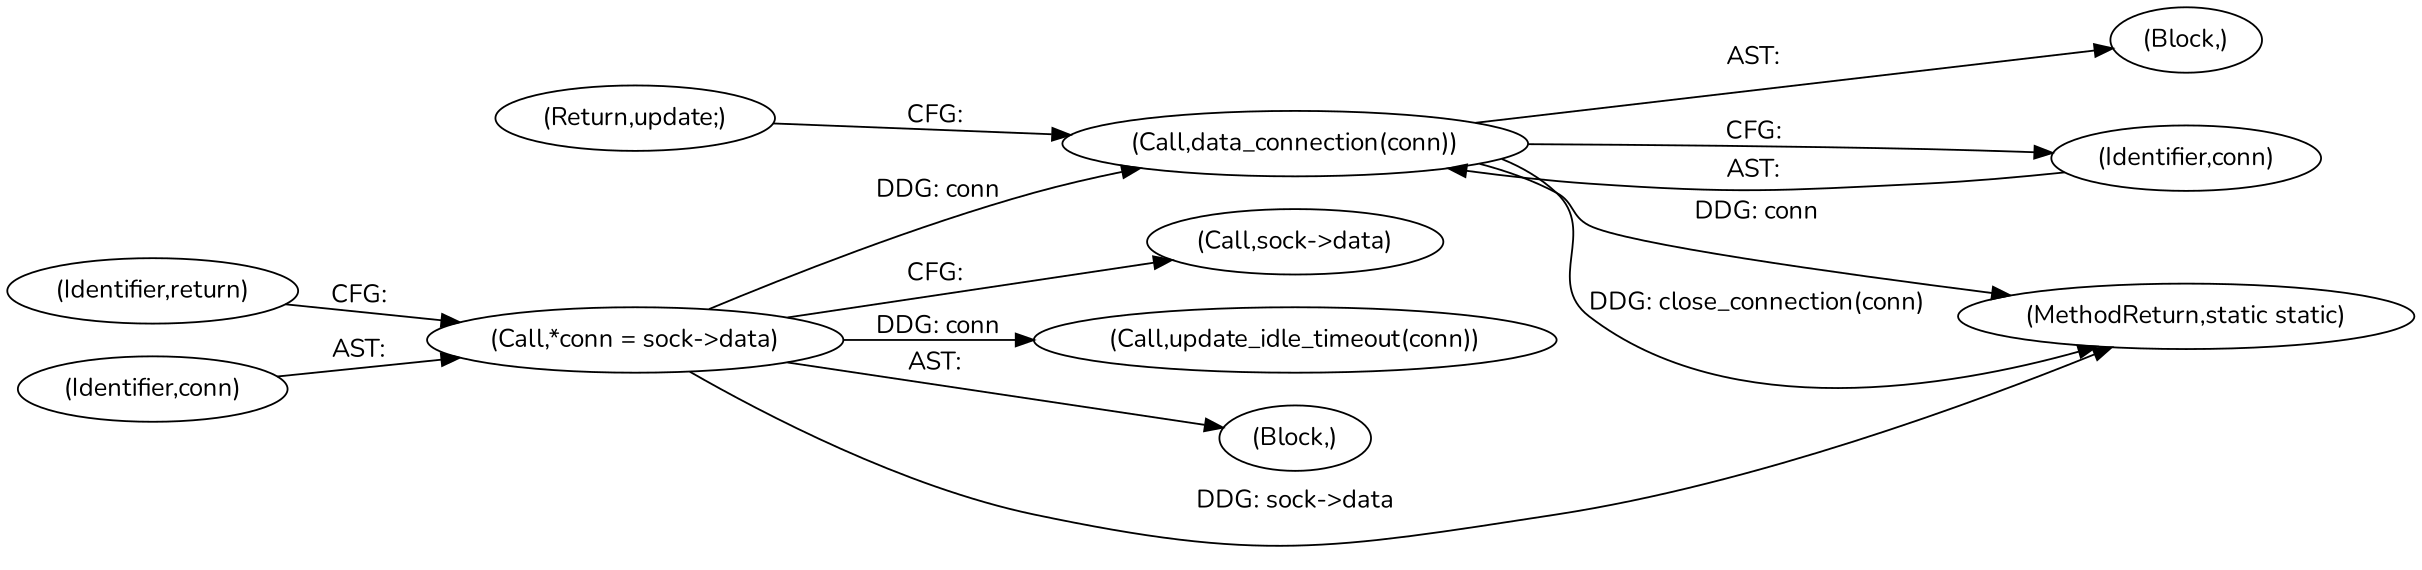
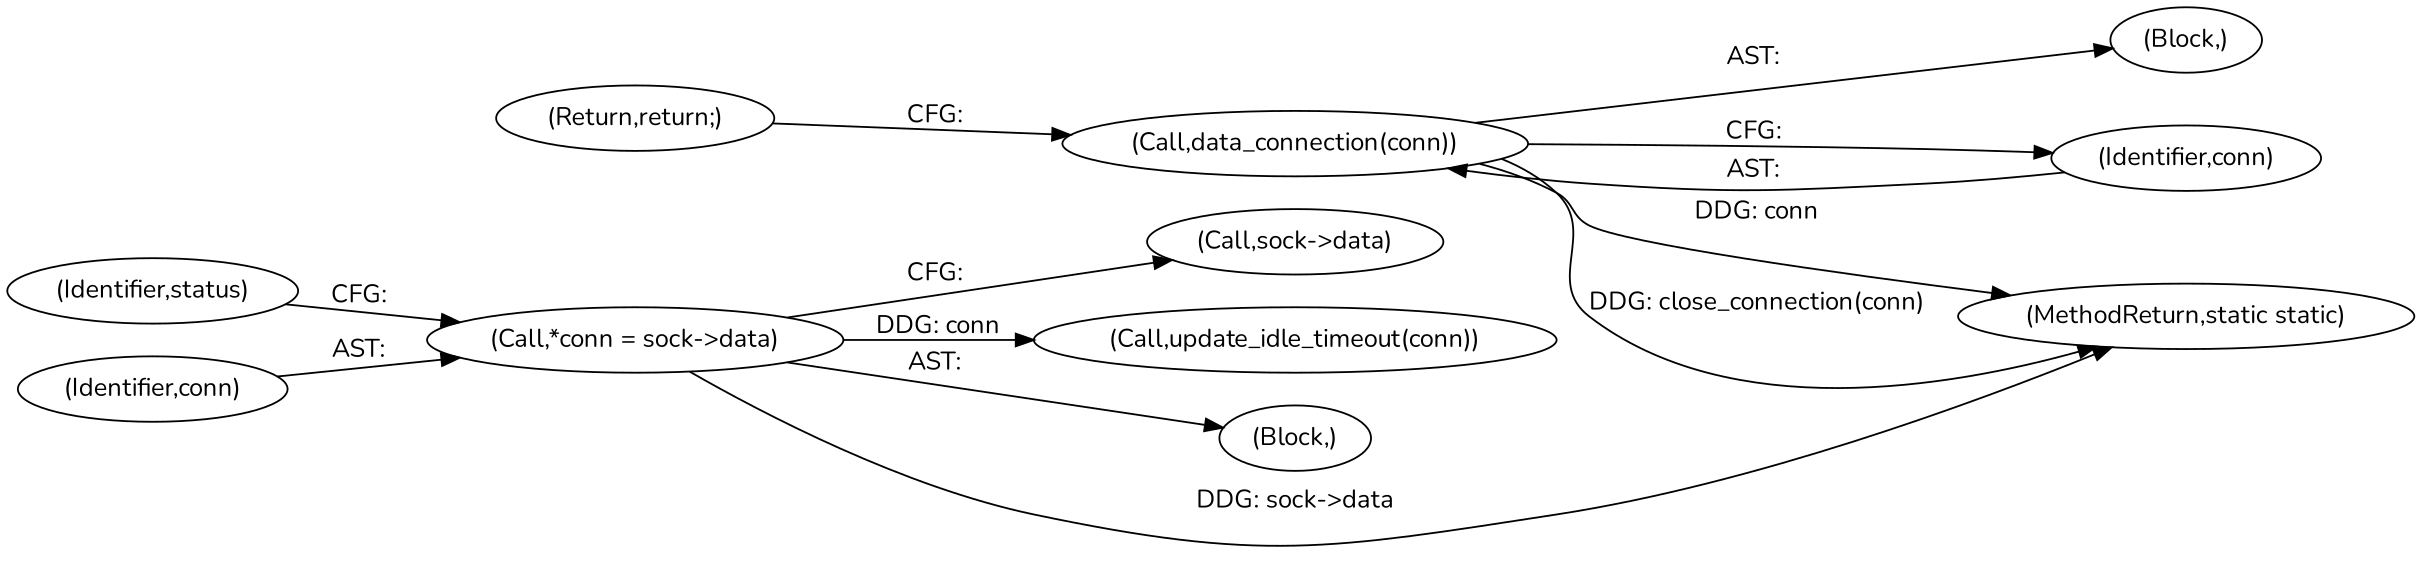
(635, 118) -> (635, 118)
(912, 231) -> none
(153, 291) -> (153, 291)
